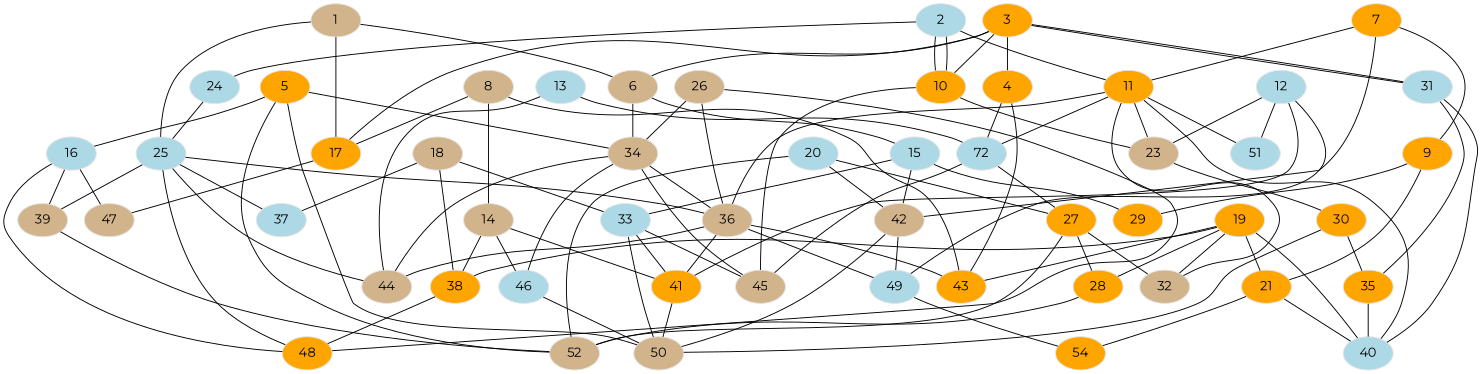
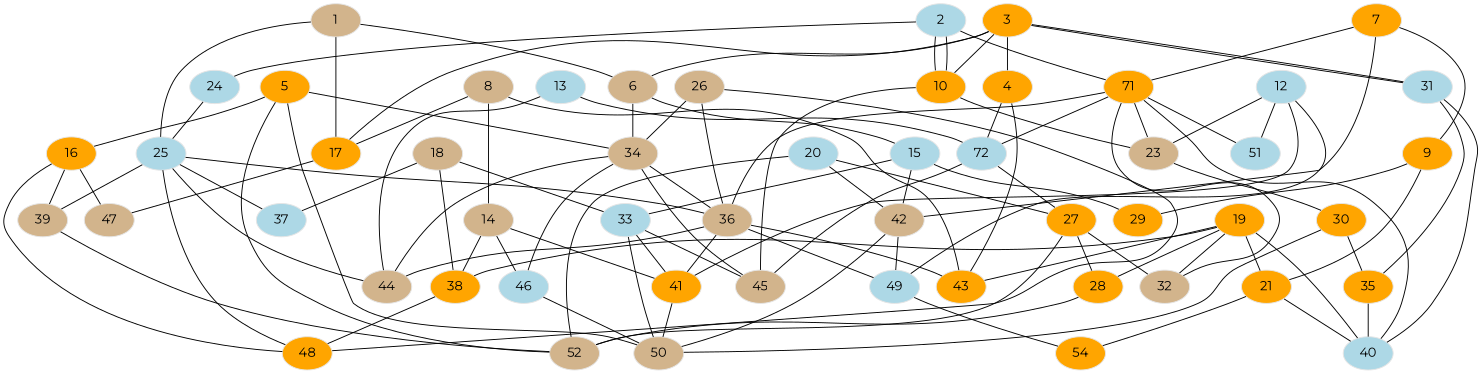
(1129, 87) -> (1129, 87)
(71, 154) -> (71, 154)
